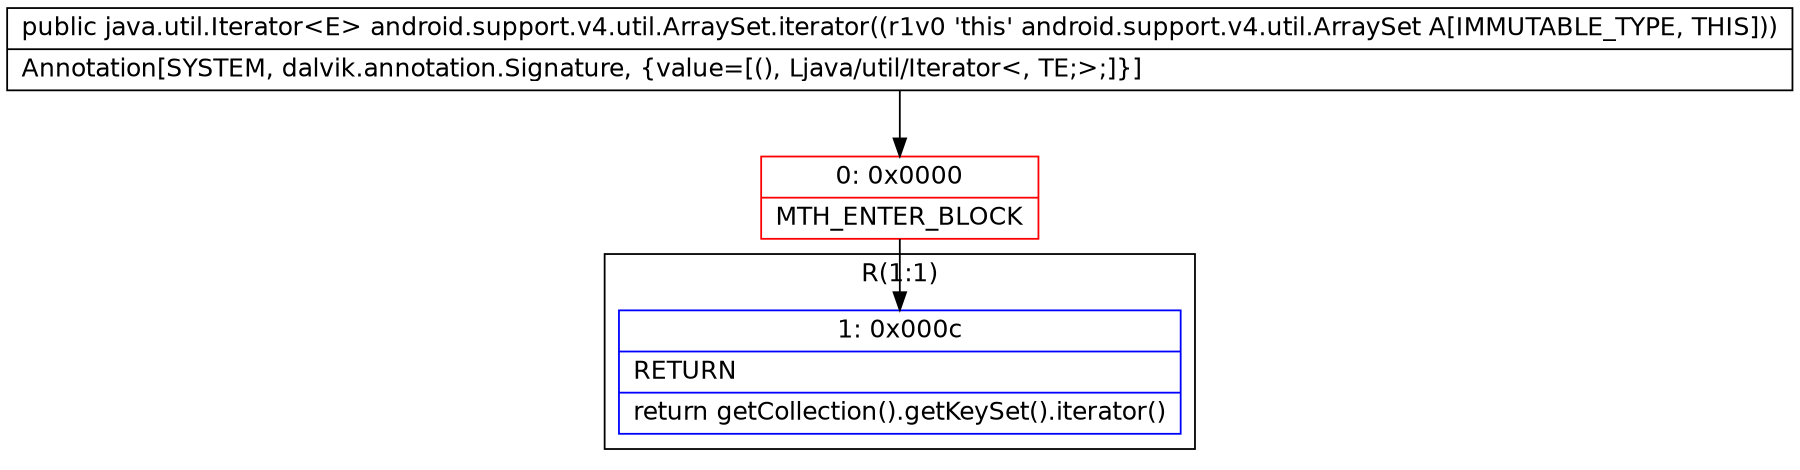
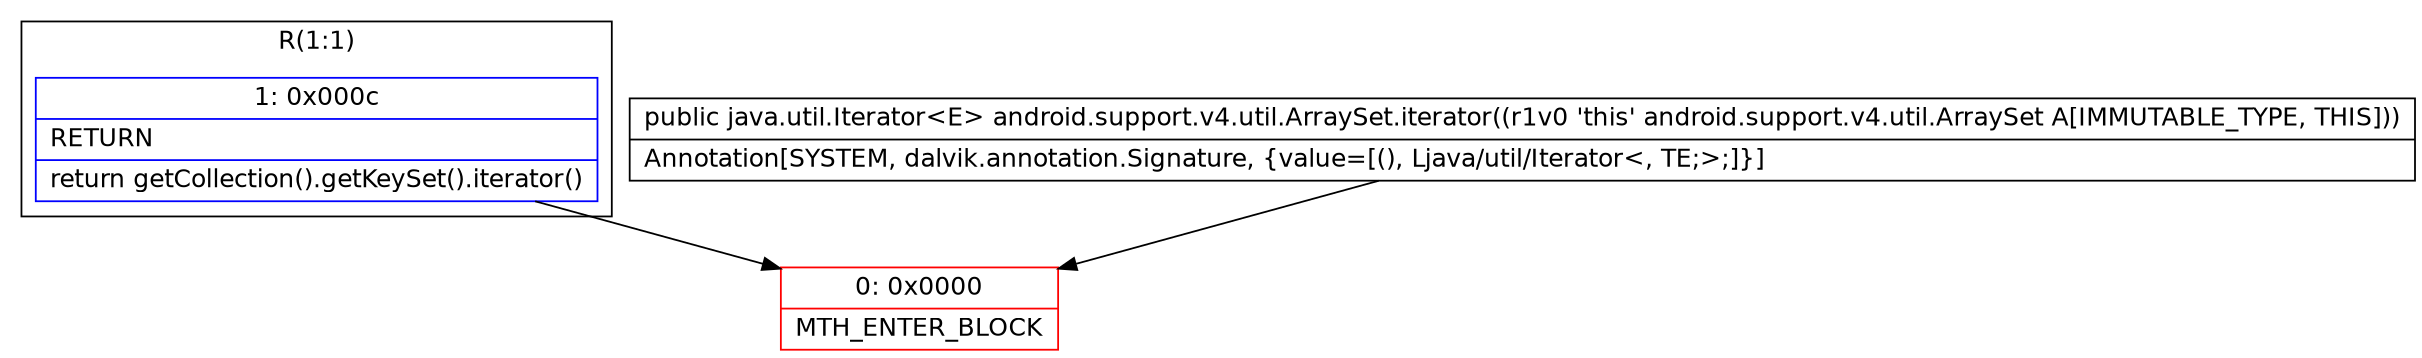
(900, 266) -> (649, 233)
